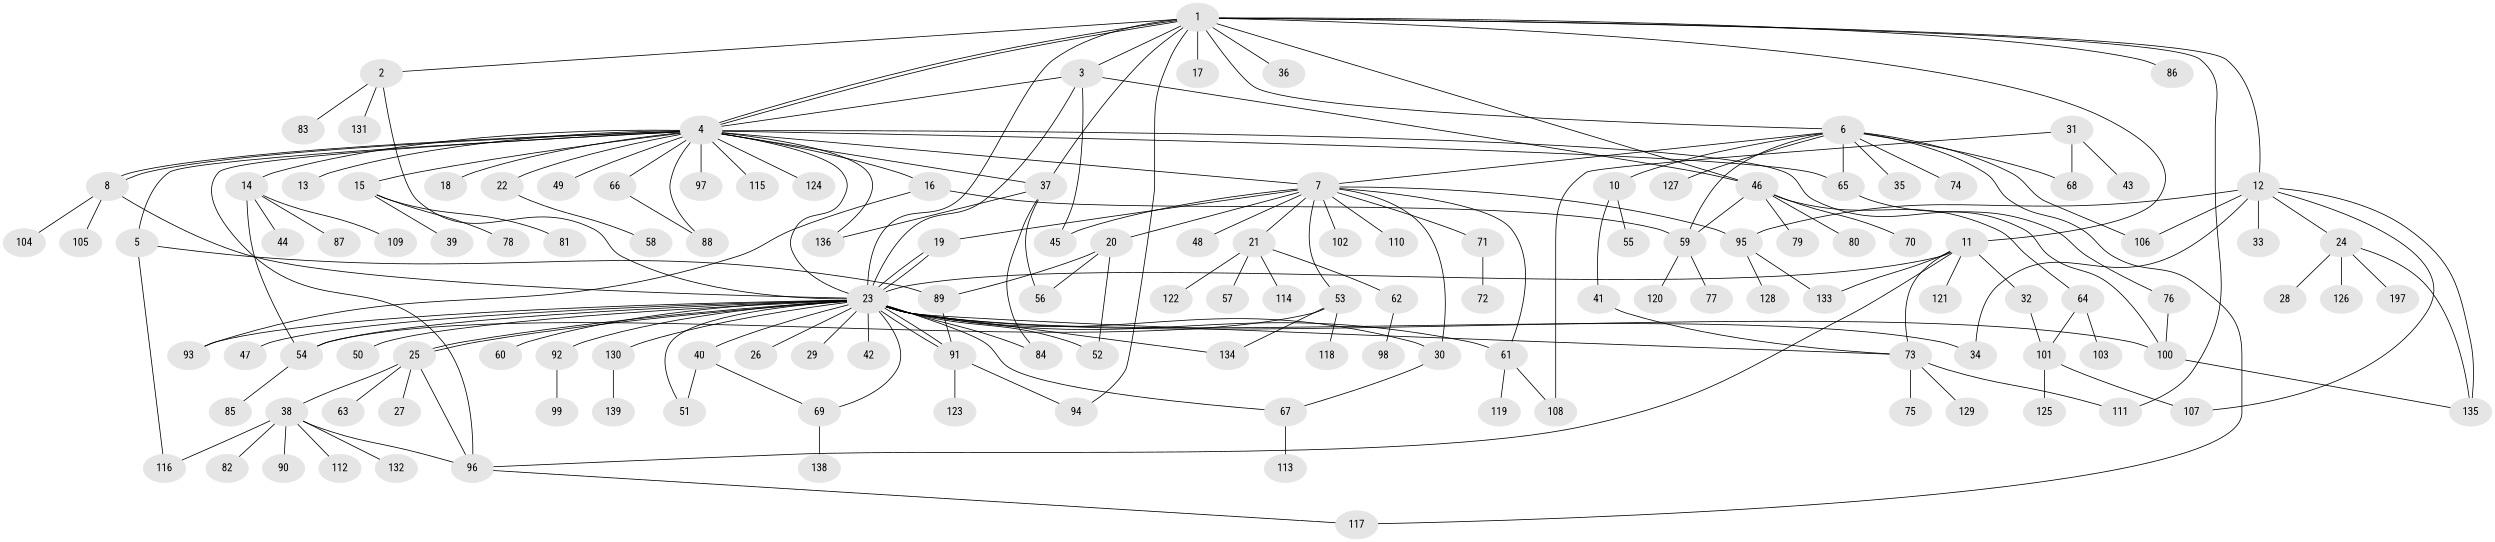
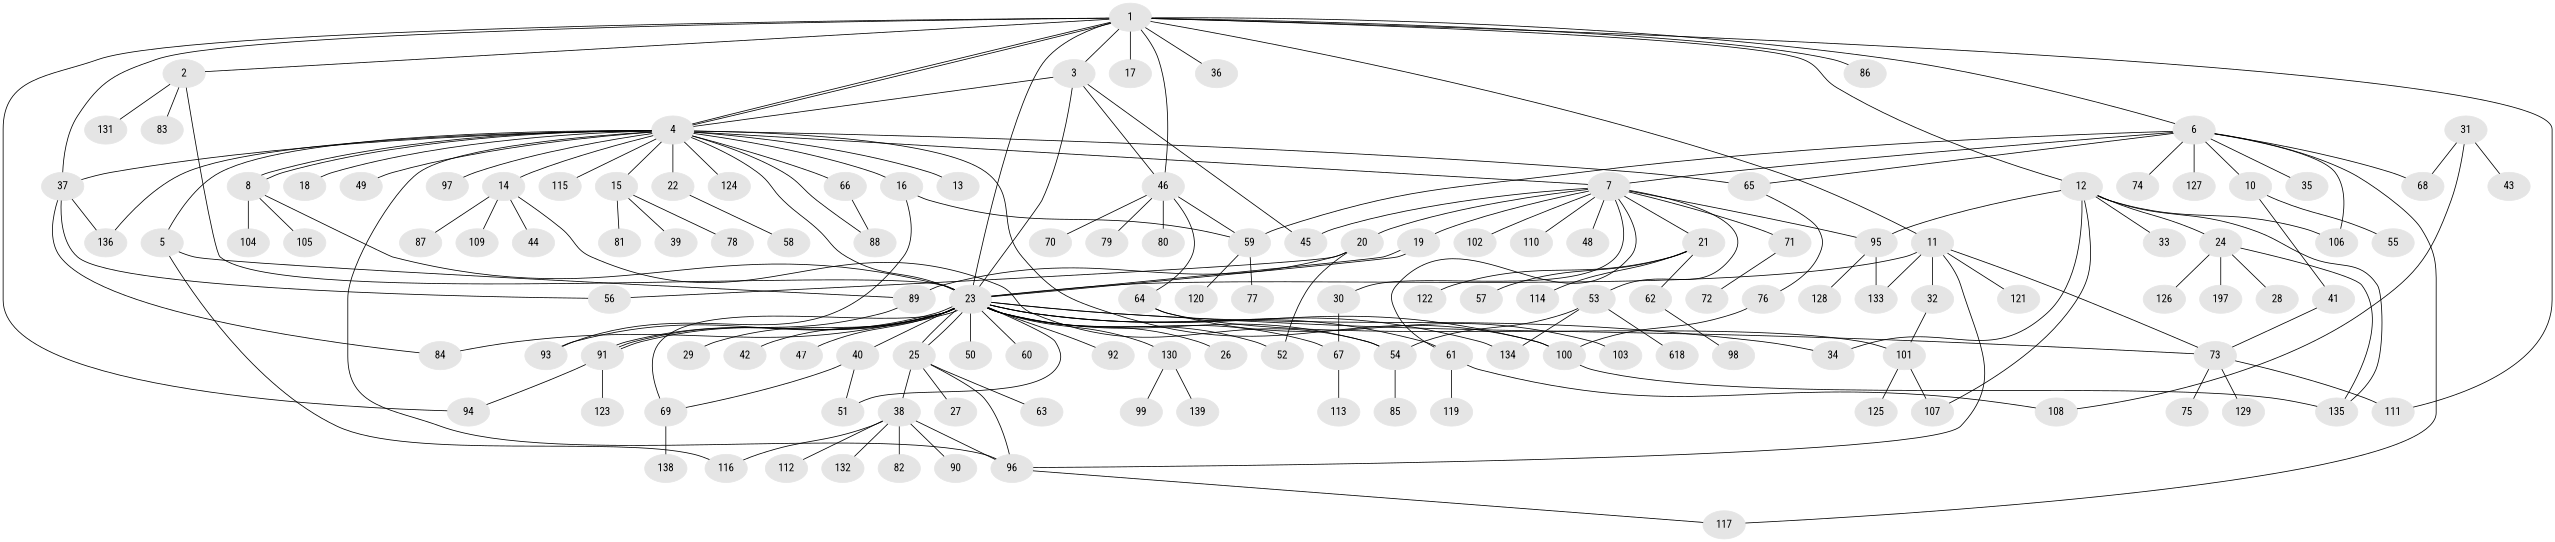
(1169, 321) -> none
(1327, 356) -> (1677, 356)
(557, 384) -> (1155, 384)
